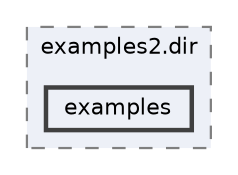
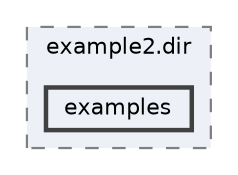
(119, 48) -> (119, 48)
